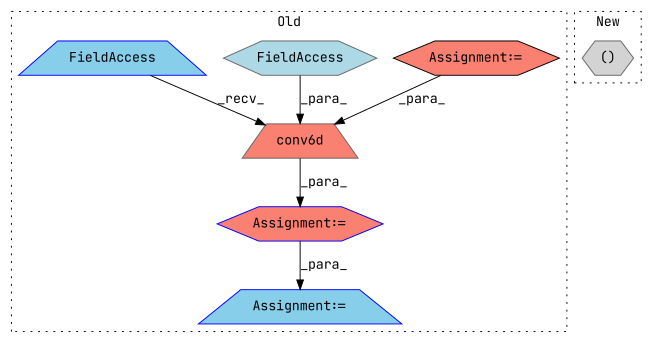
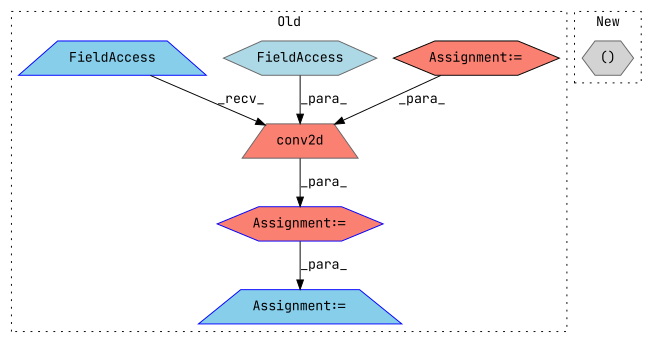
(300, 141) -> (300, 141)
